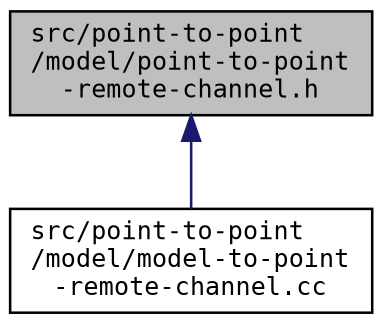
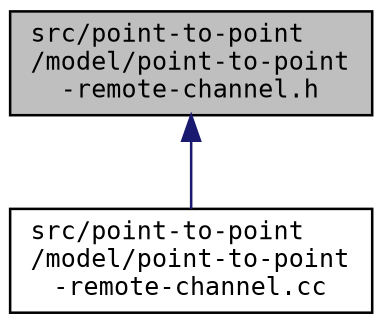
(191, 261) -> (191, 261)
